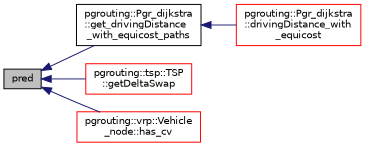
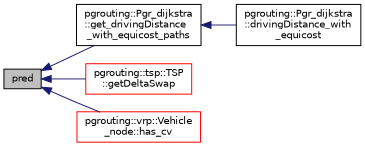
(299, 25) -> (299, 25)
